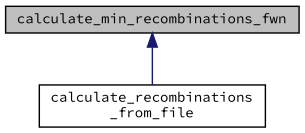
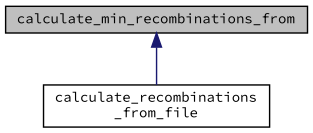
(152, 20) -> (157, 20)
